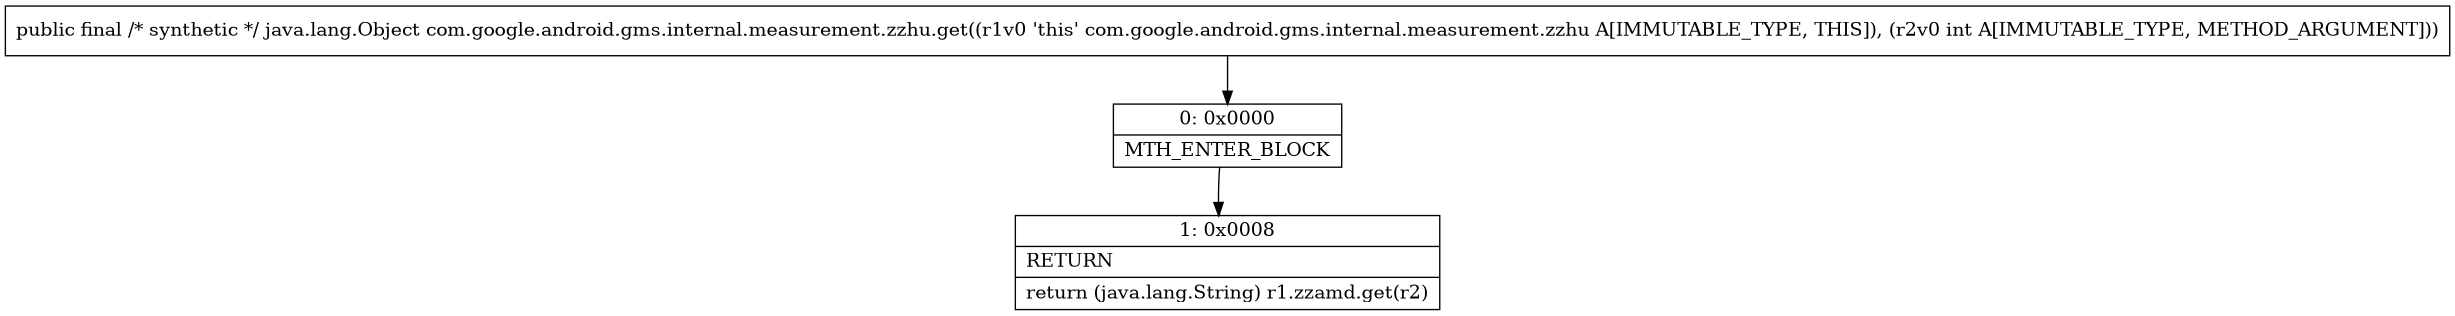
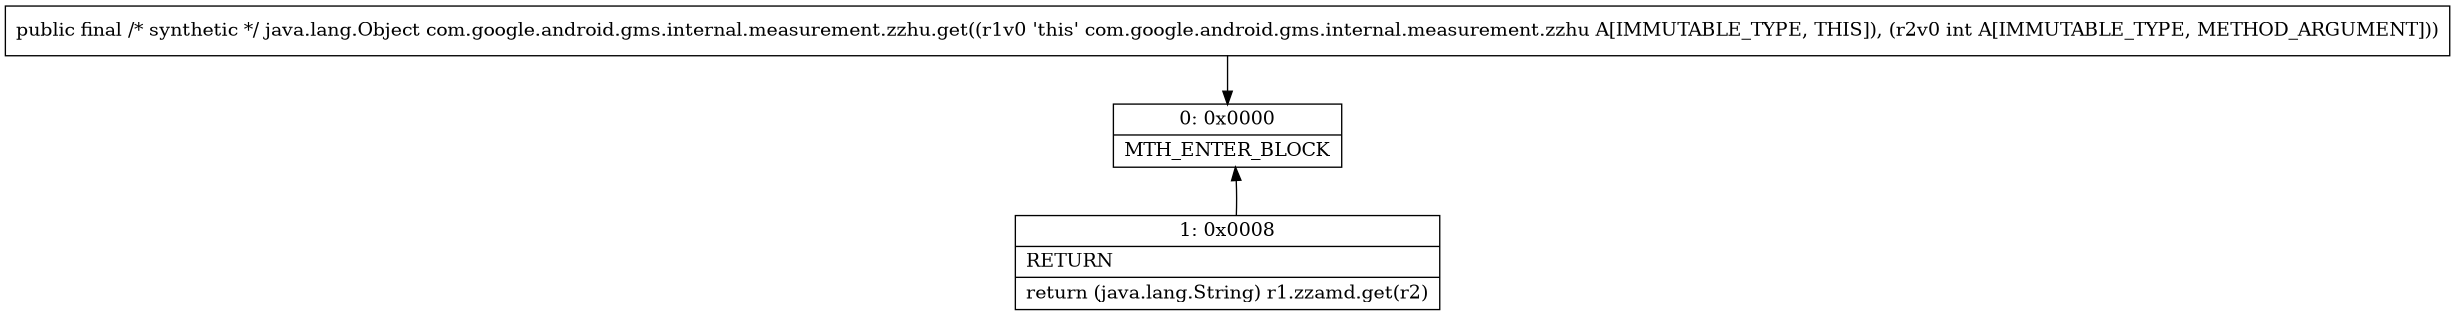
(1219, 185) -> (1237, 198)
